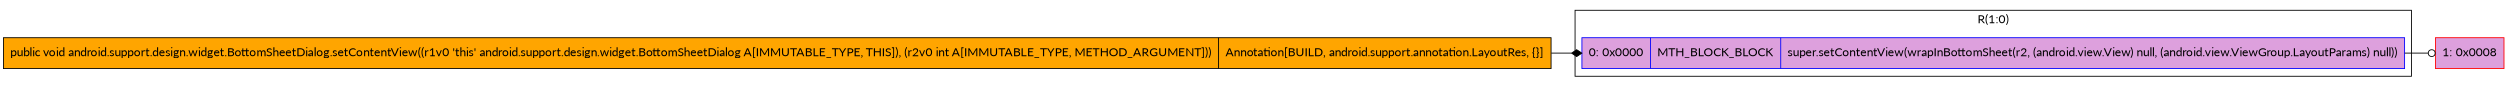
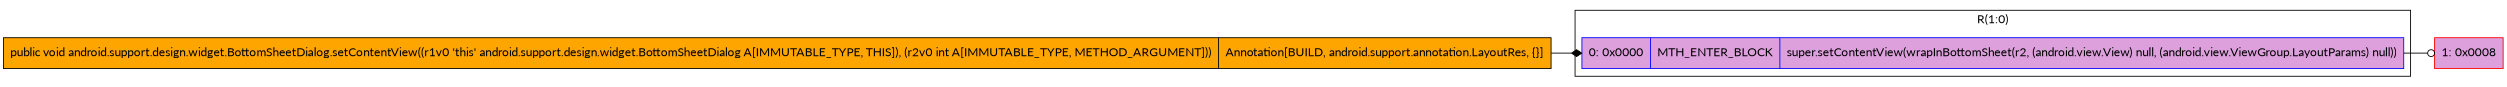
(1716, 53) -> (1715, 53)
